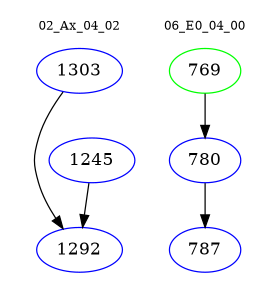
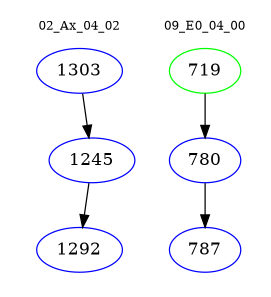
(205, 27) -> (205, 27)
(205, 71) -> (205, 71)
(35, 154) -> (85, 110)
